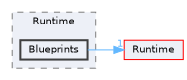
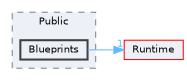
(54, 22) -> (54, 22)
